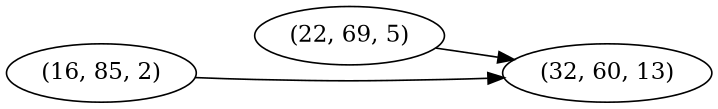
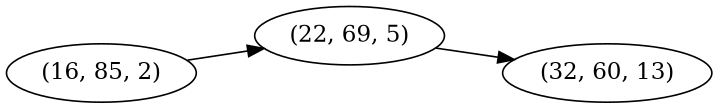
(342, 81) -> (217, 56)
